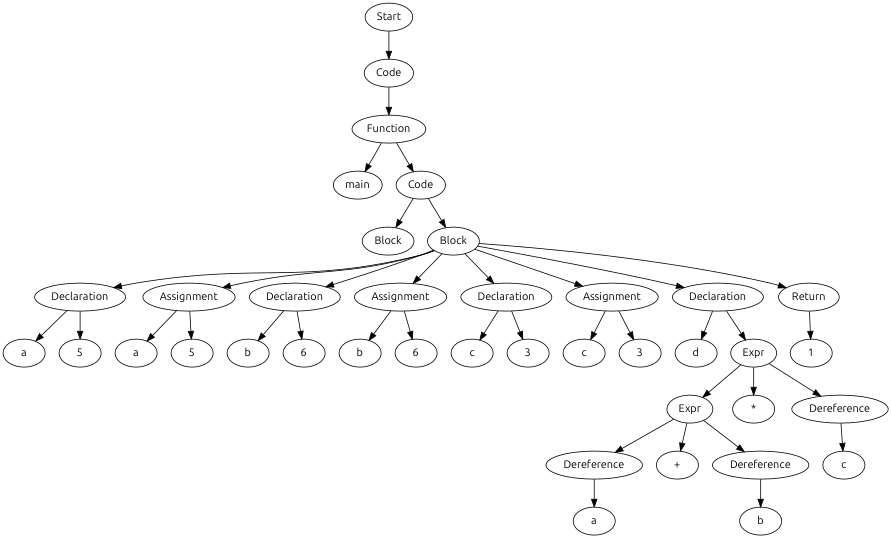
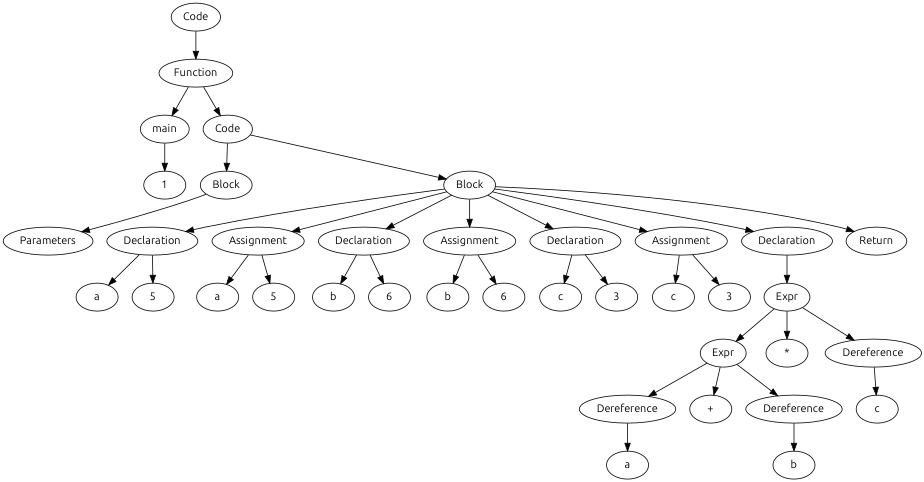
(389, 17) -> none
none -> (48, 241)
(810, 321) -> (165, 153)
(696, 353) -> none
